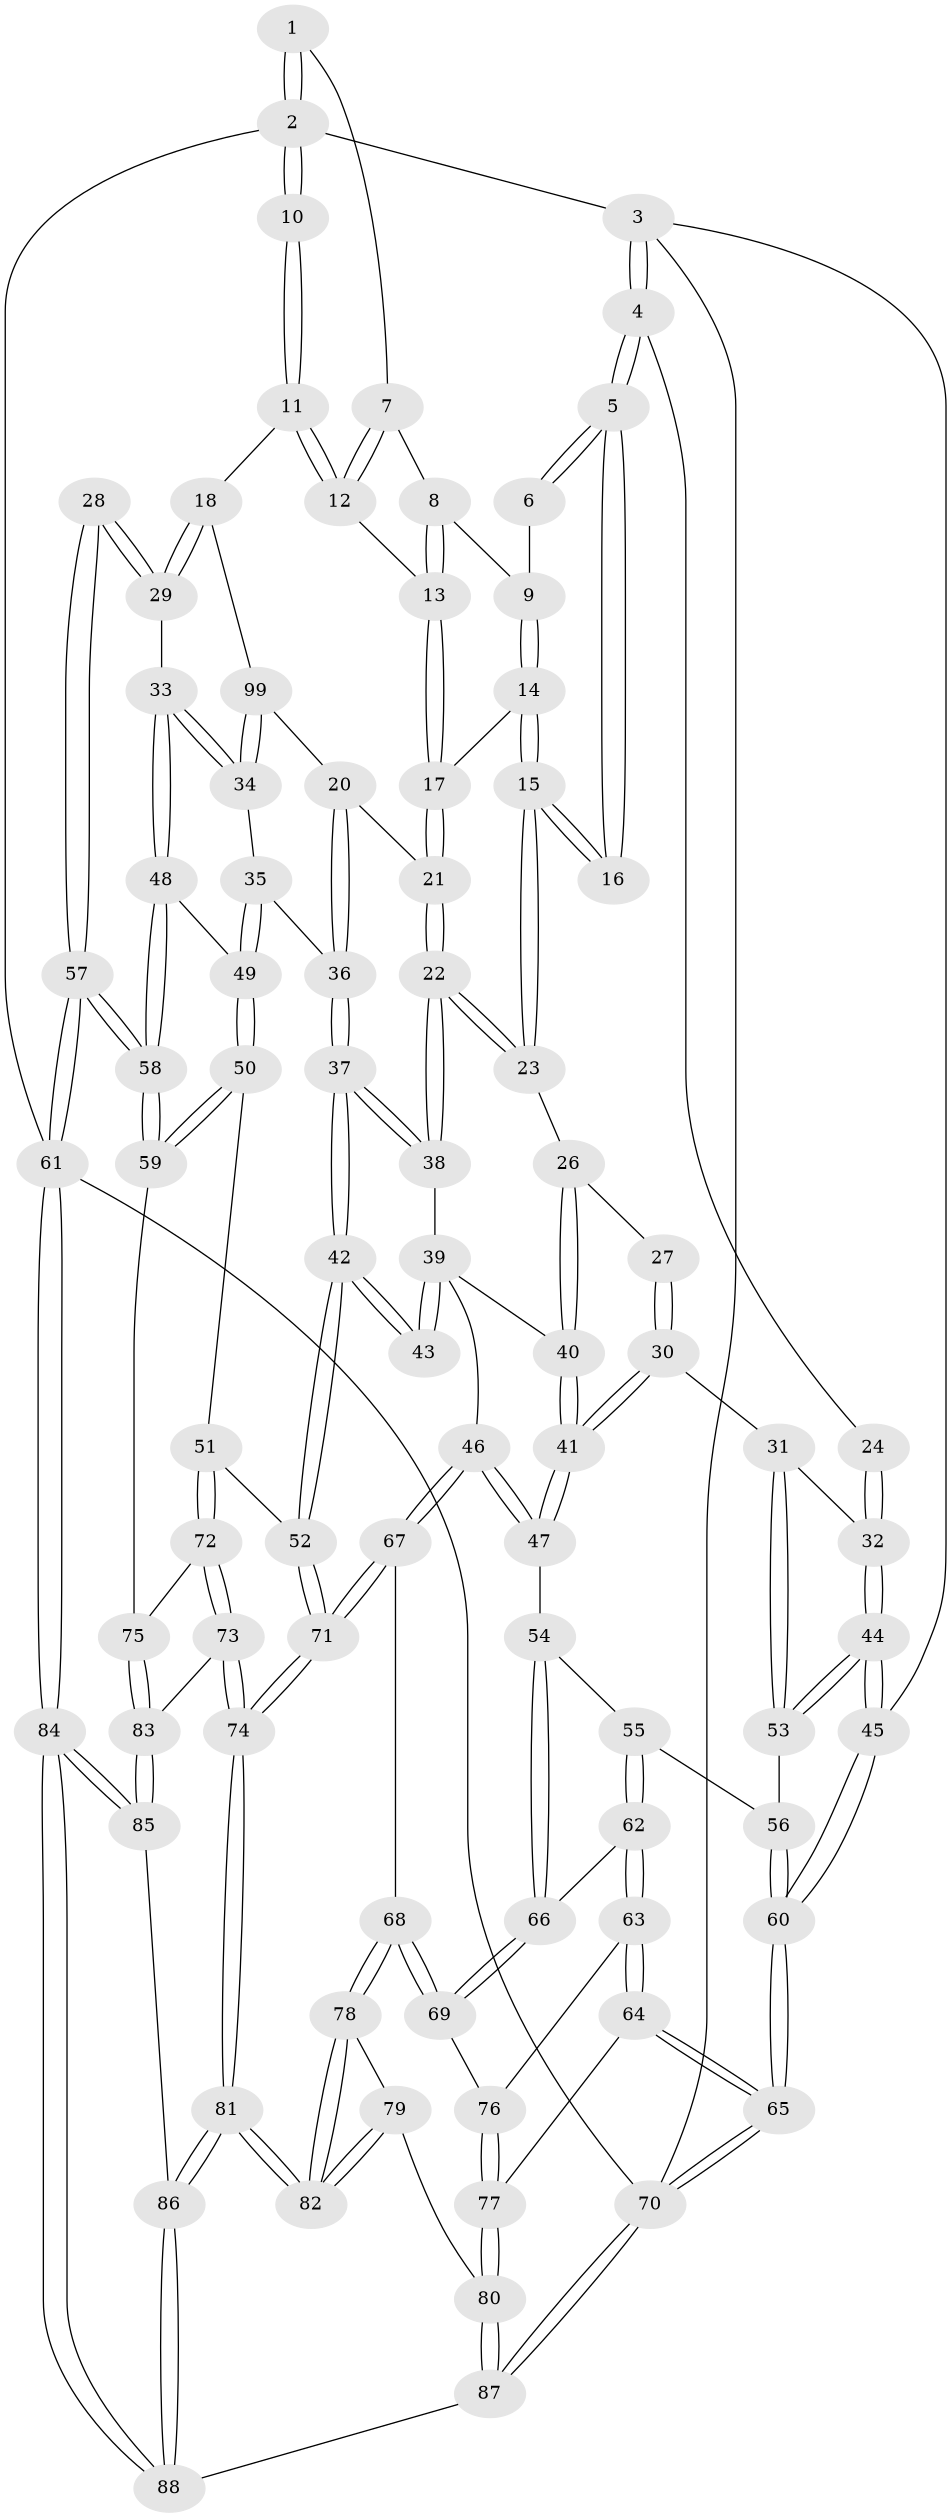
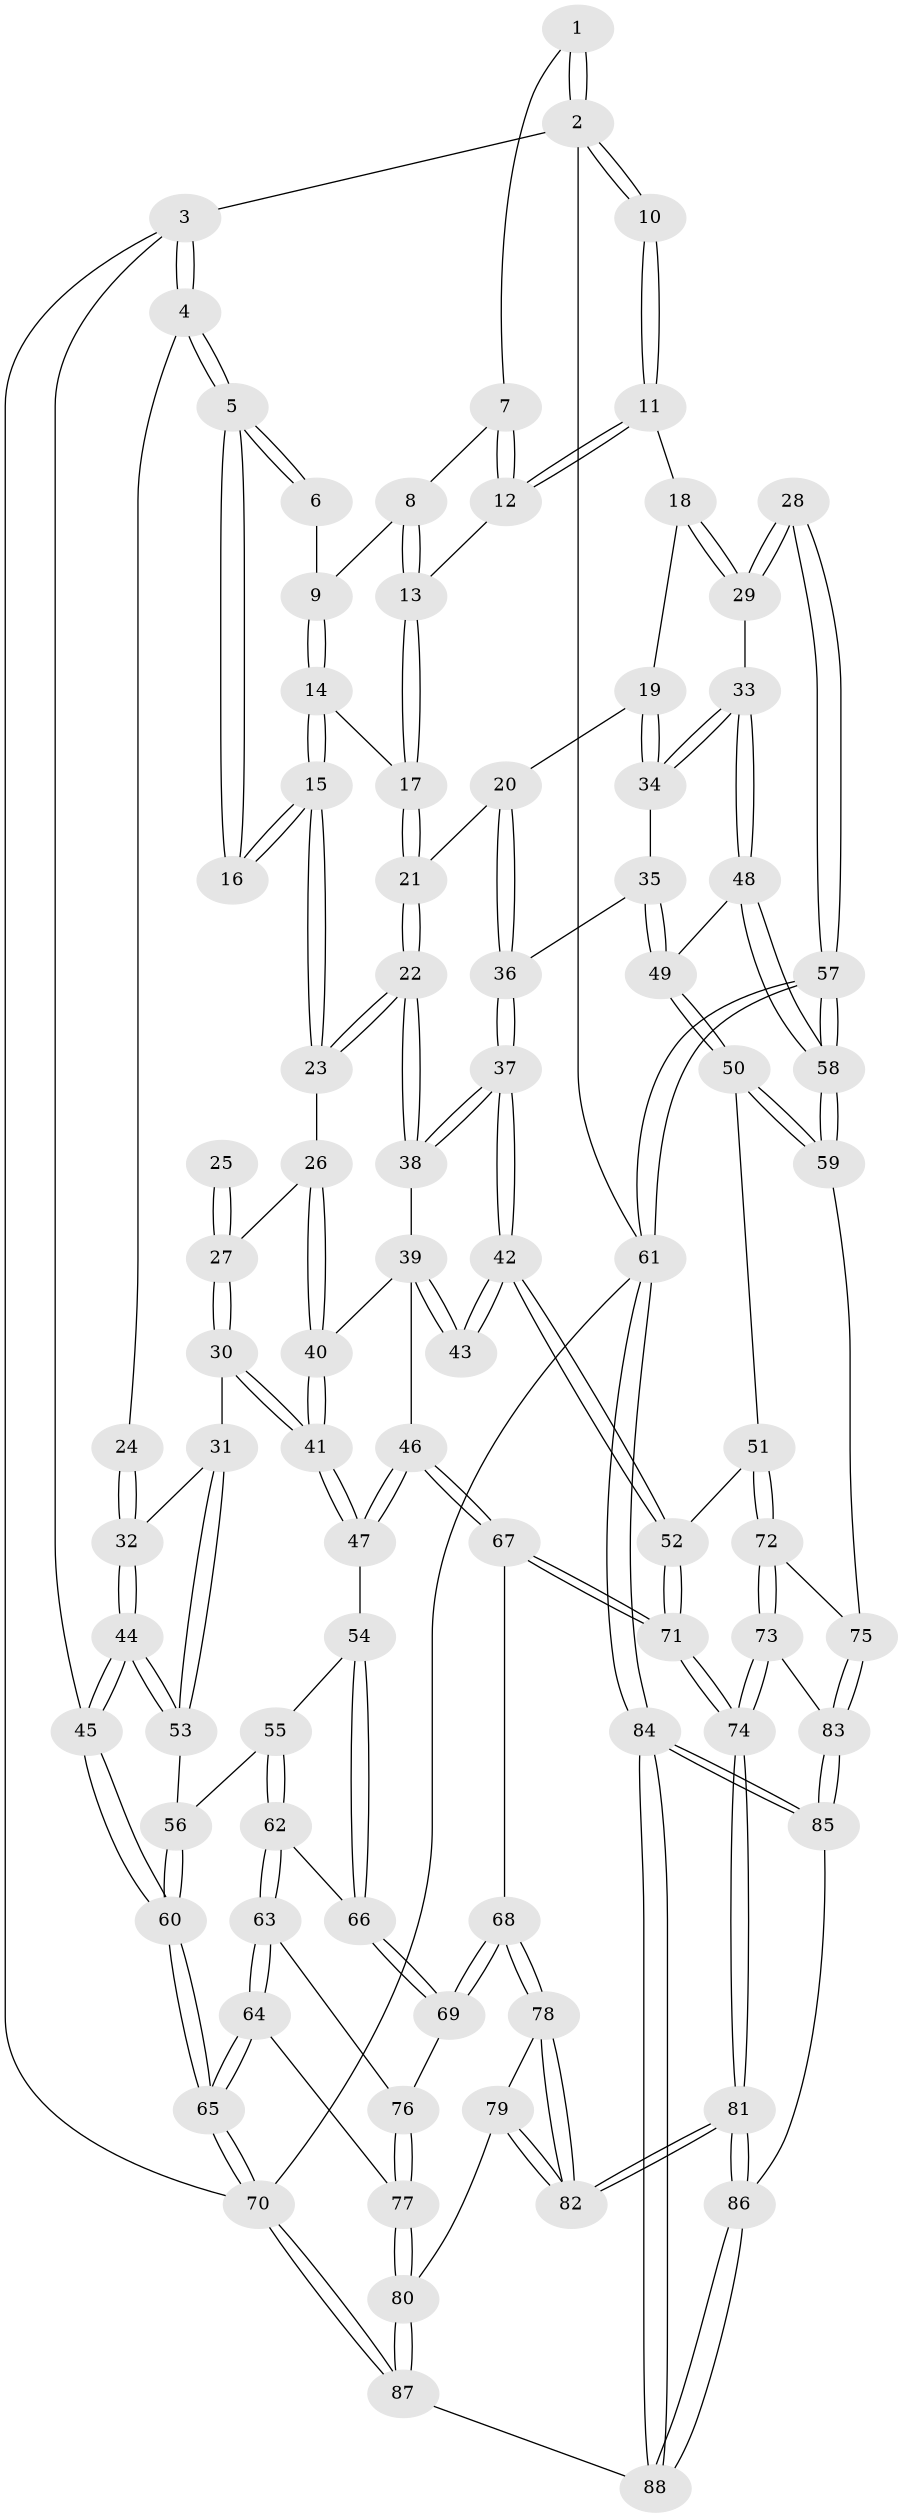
(256, 691) -> (650, 691)
none -> (222, 1164)
